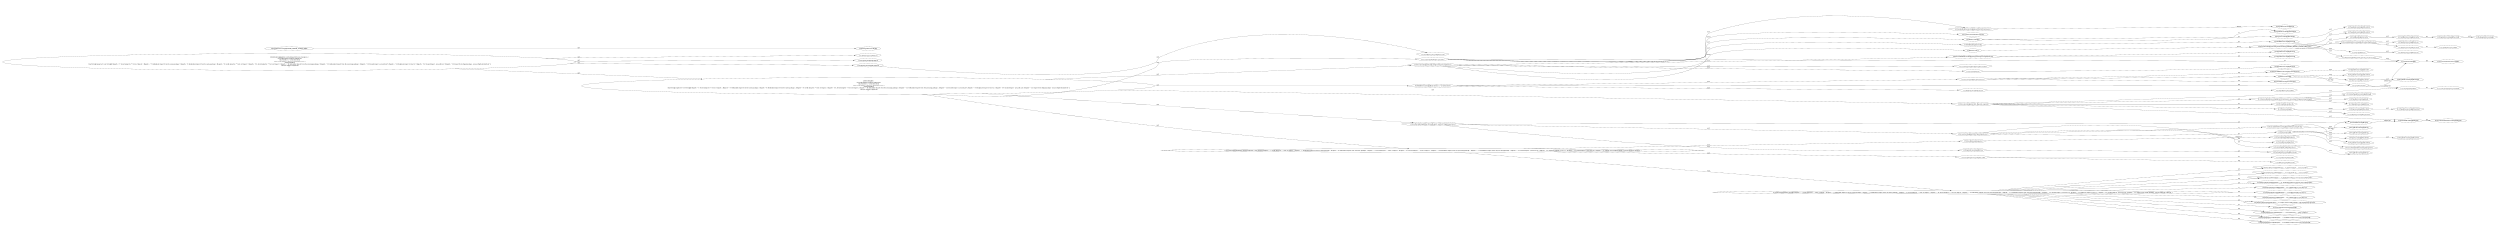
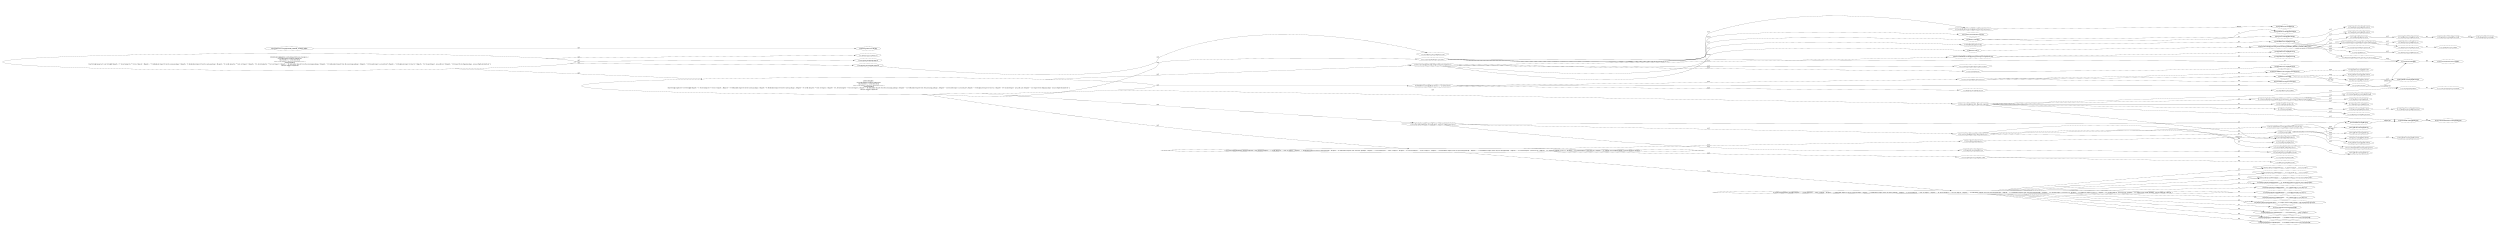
none -> (2359, 47)
none -> (2131, 120)
